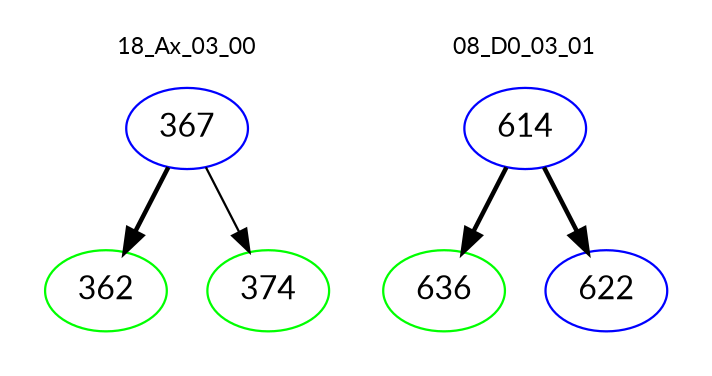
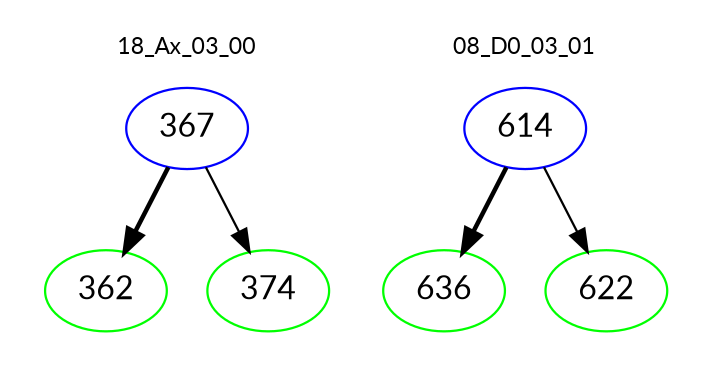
(561, 200) -> (561, 200)
(606, 291) -> (606, 291)
